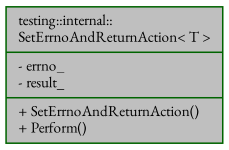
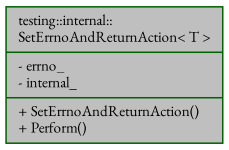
(42, 83) -> (48, 83)
